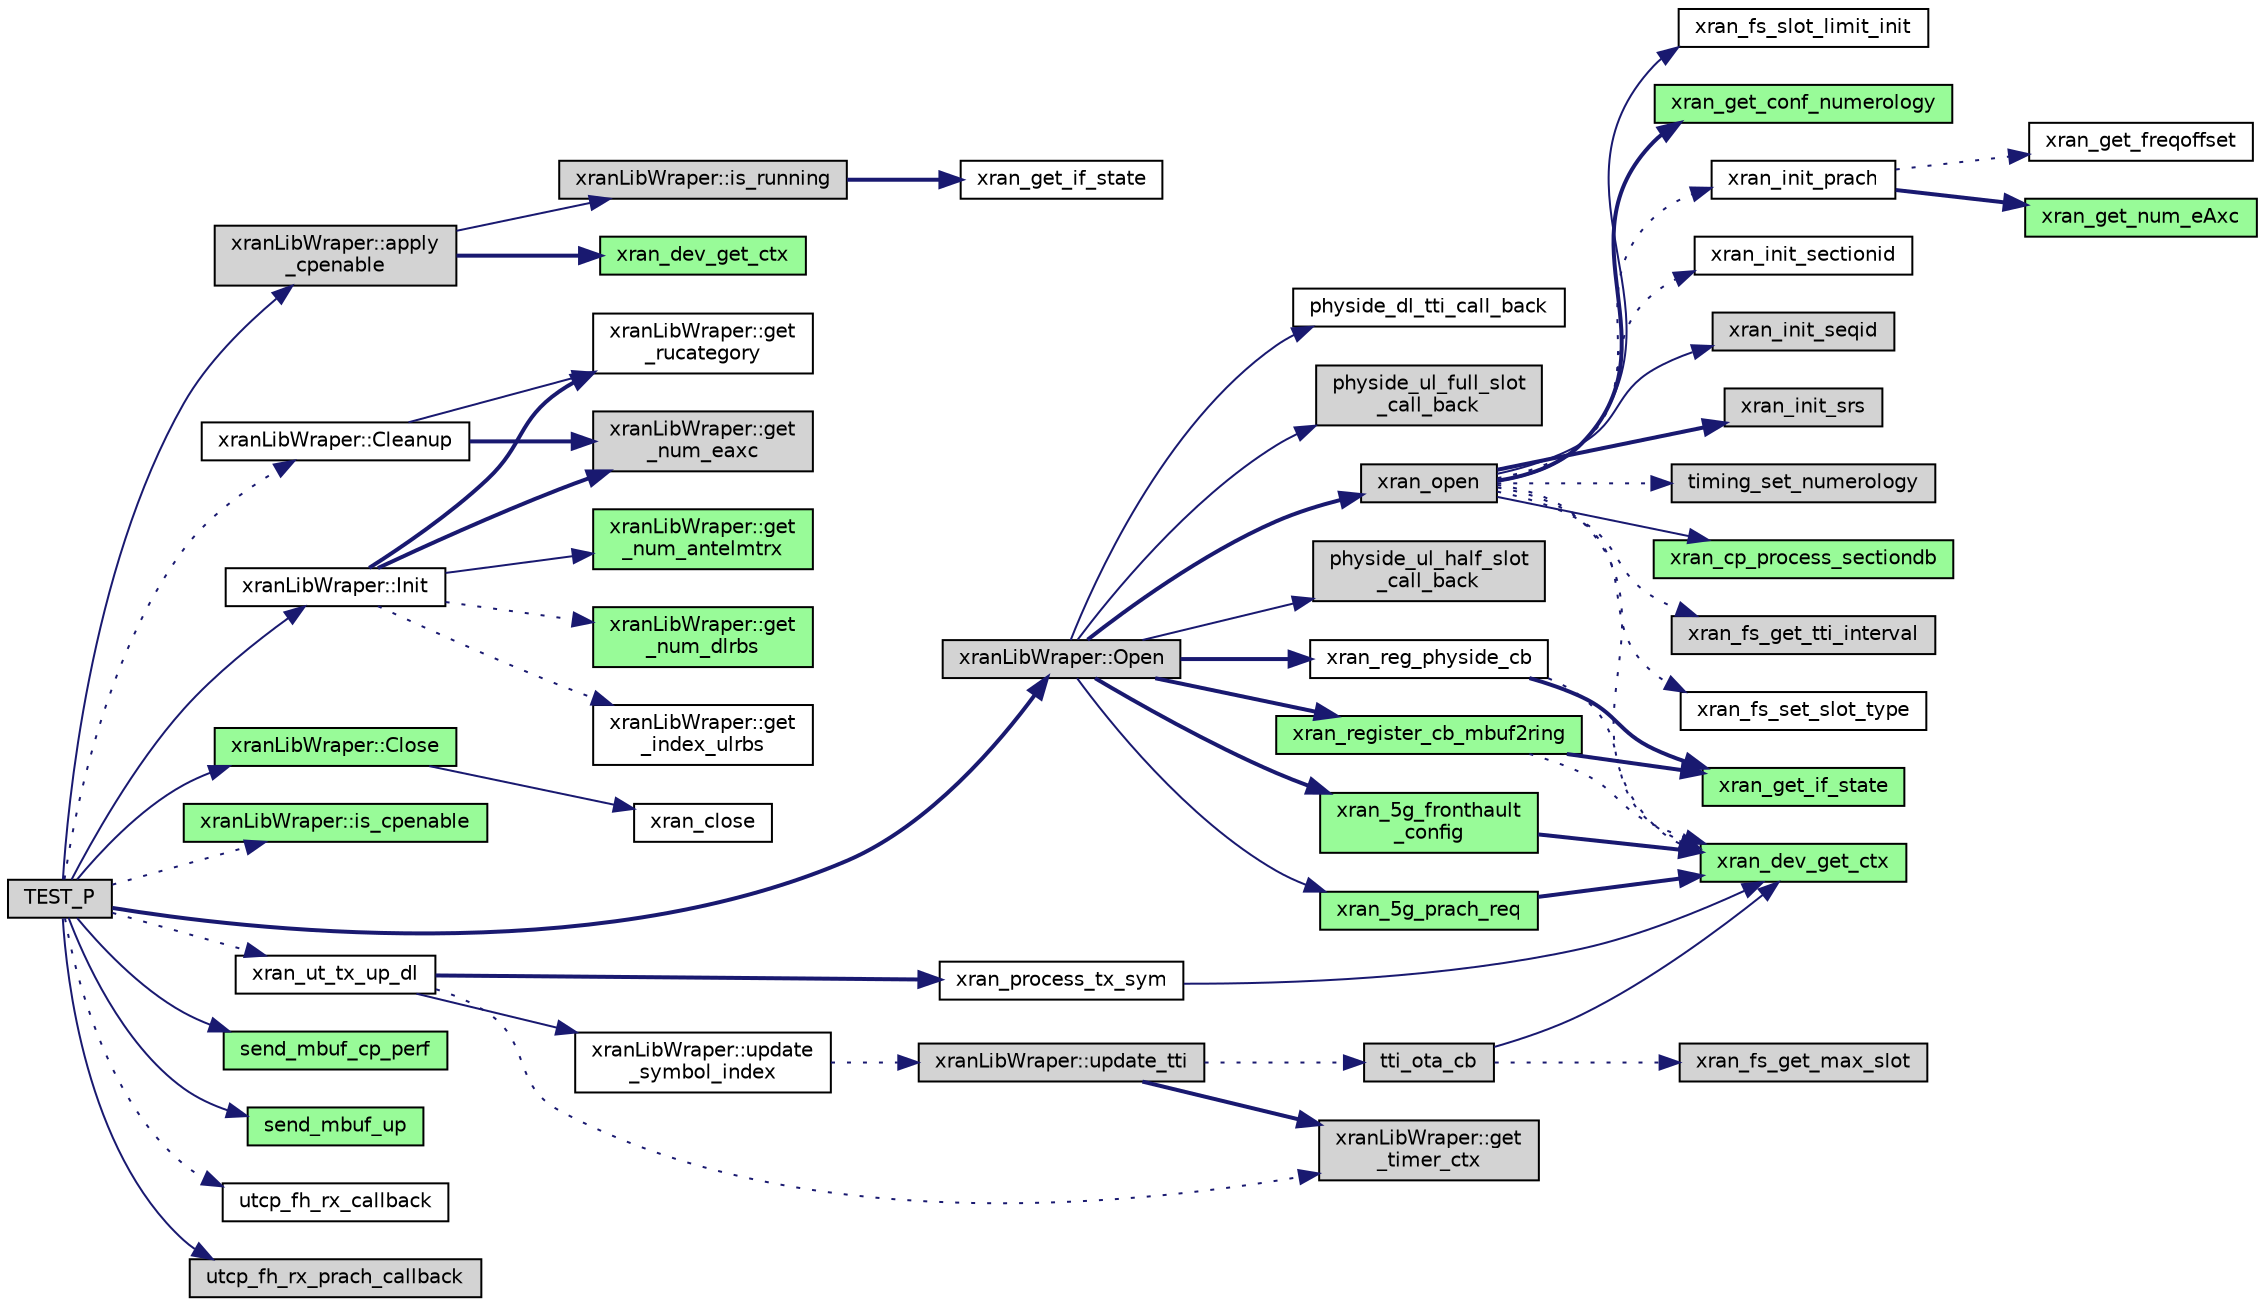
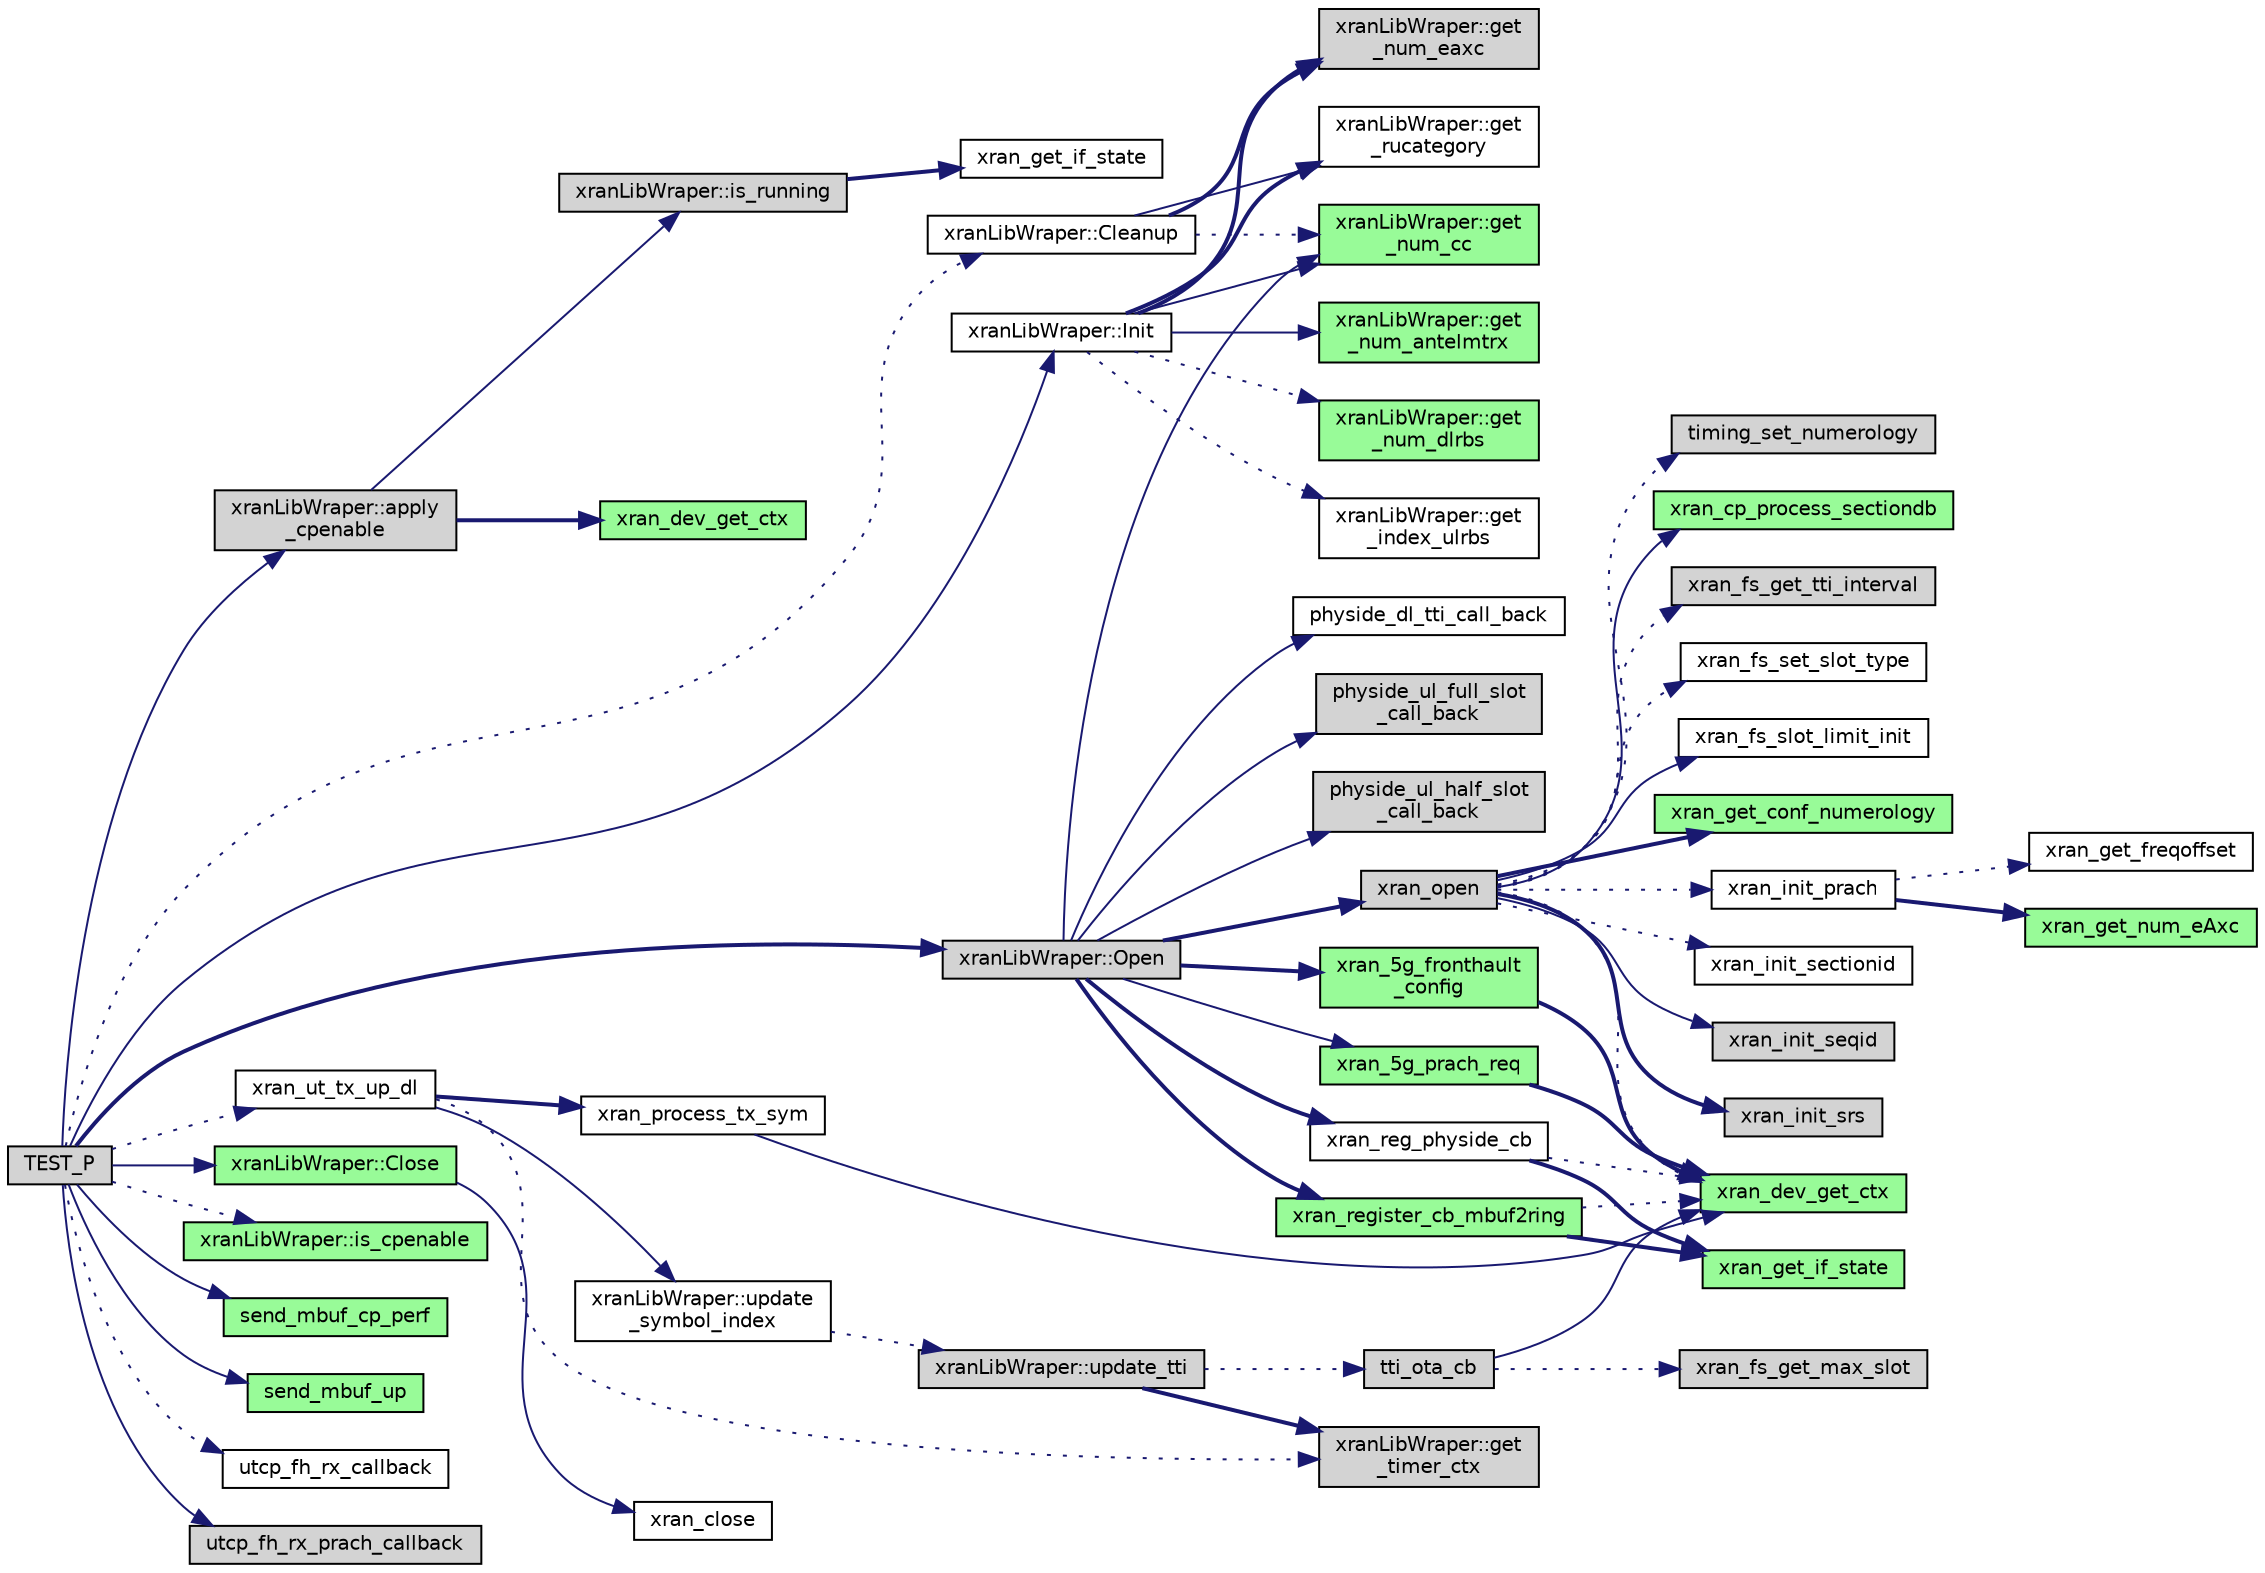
none -> (1429, 235)
